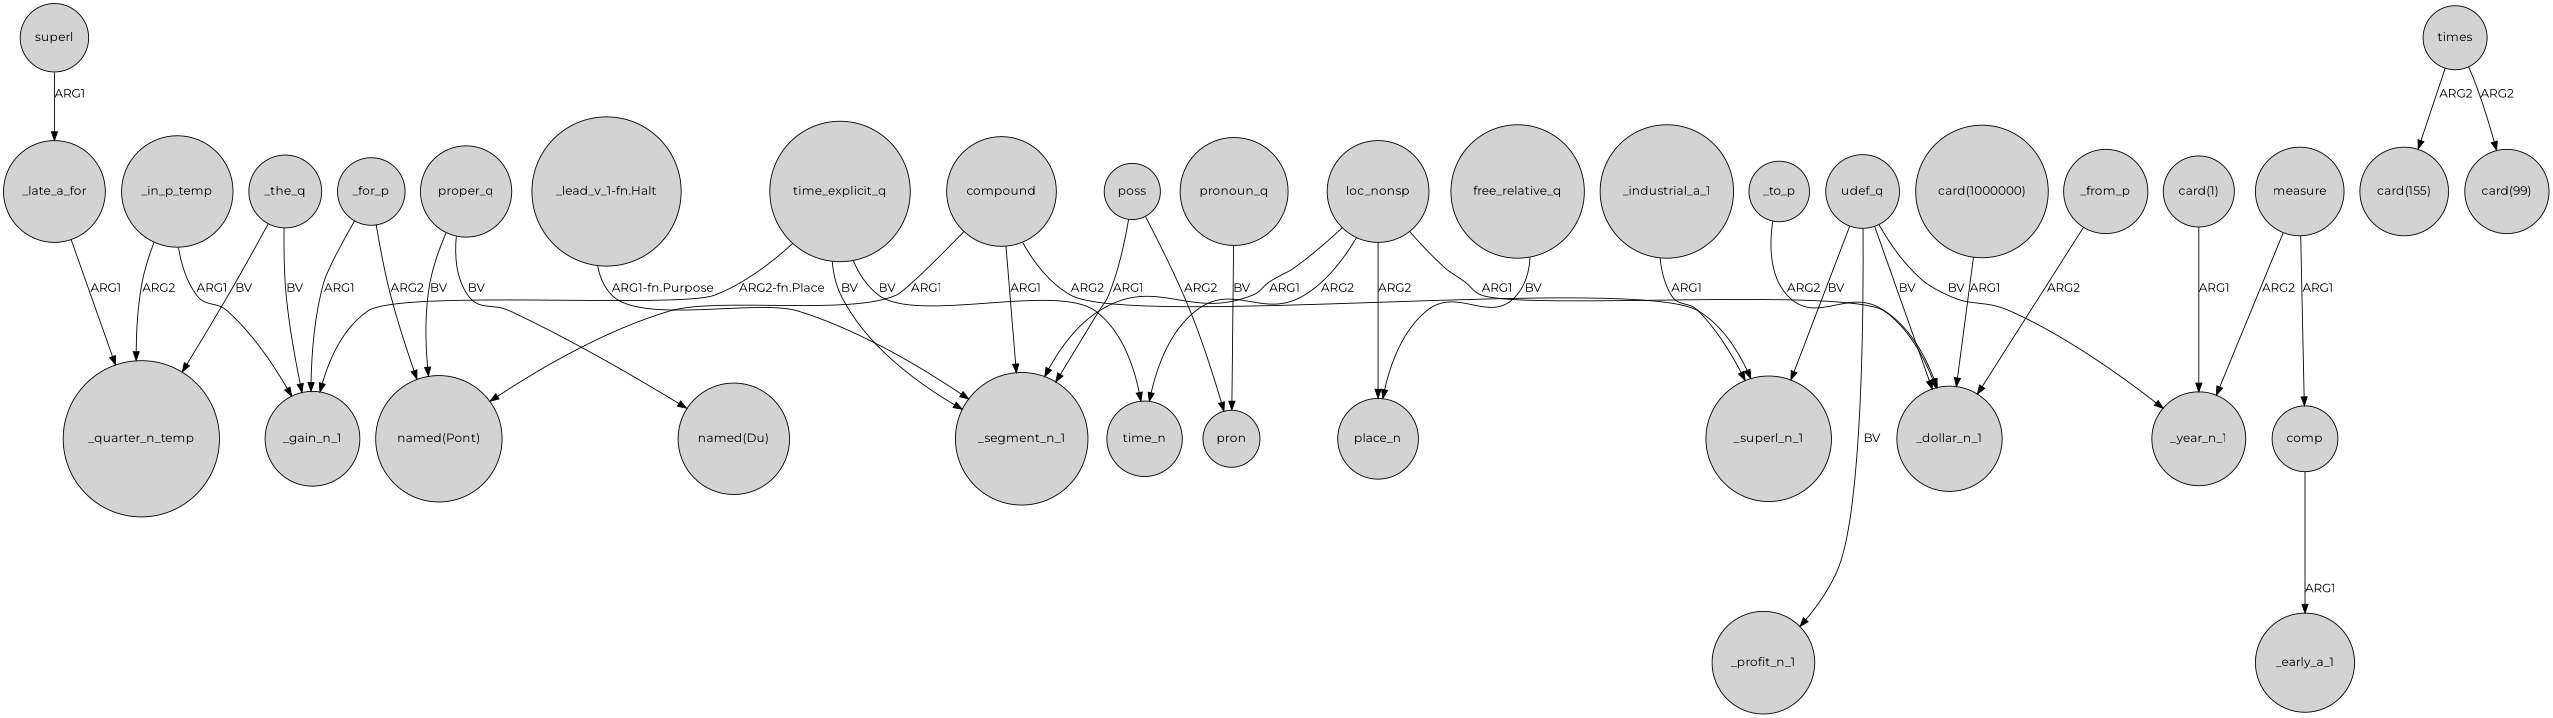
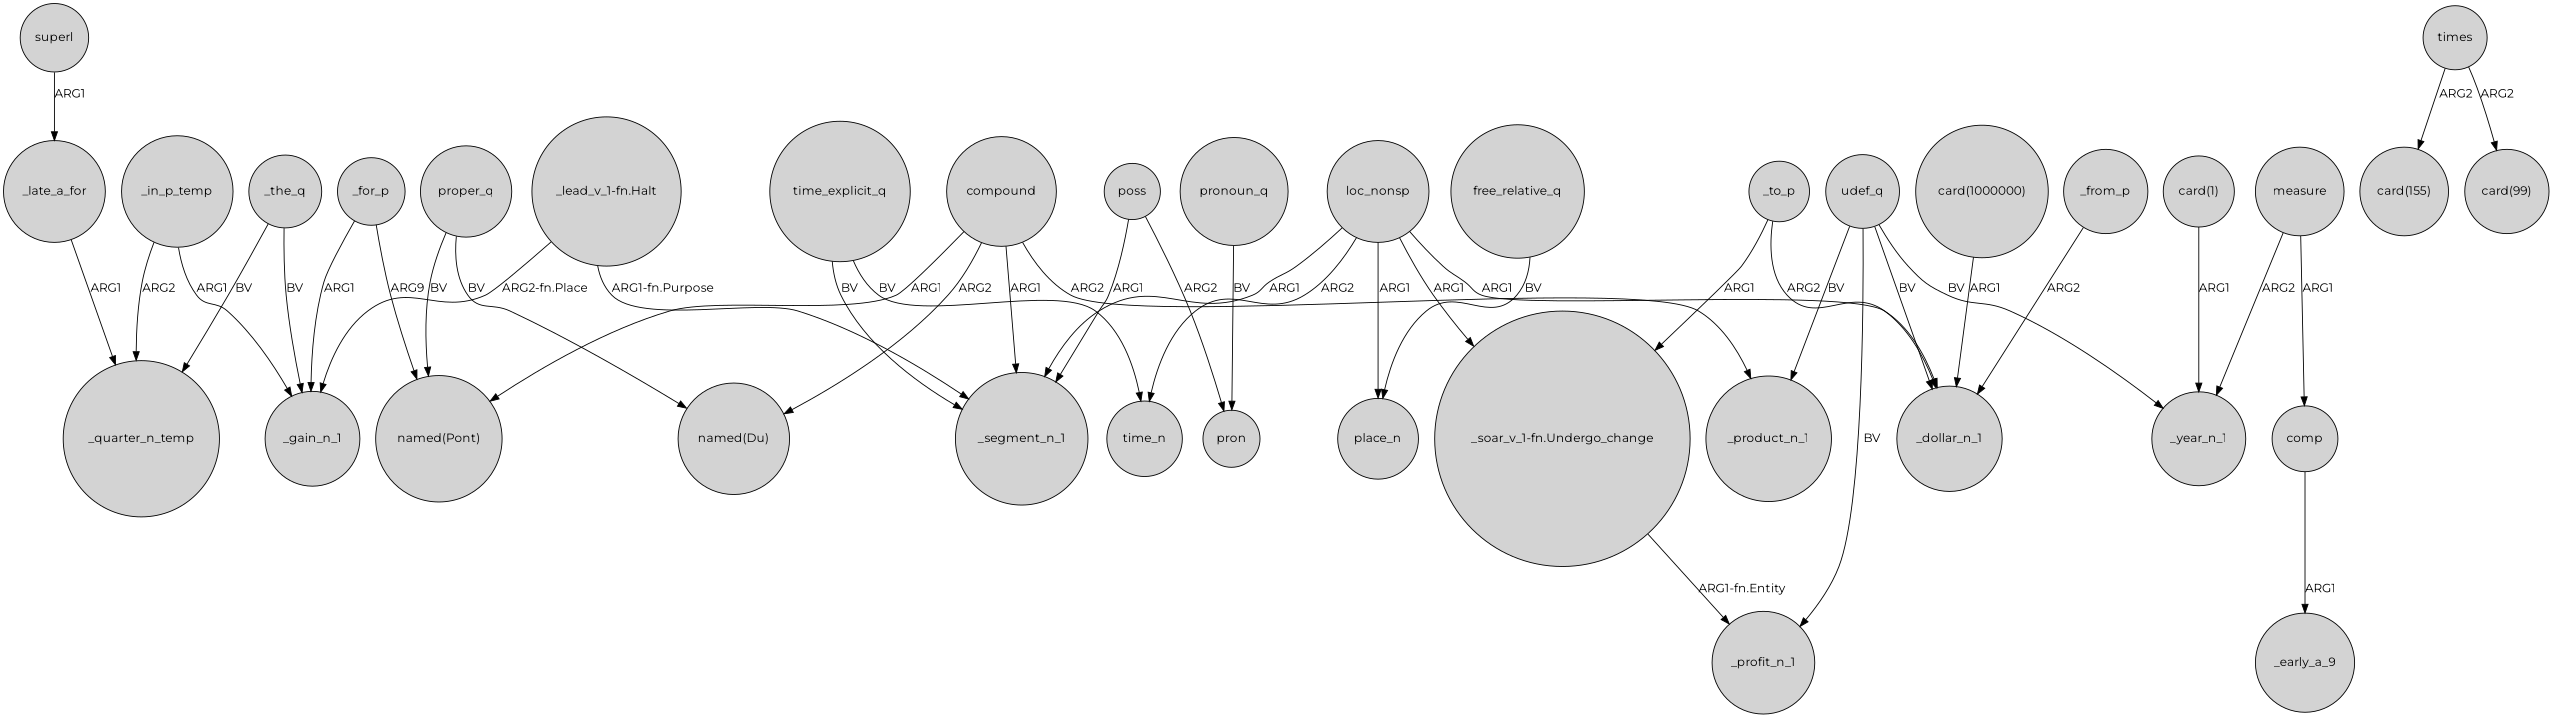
(1667, 191) -> none
(408, 289) -> (408, 289)
(1395, 289) -> (1395, 289)
(544, 300) -> (417, 298)
none -> (900, 340)
none -> (1562, 439)
(1769, 439) -> (1769, 439)
(2305, 663) -> (2305, 663)
